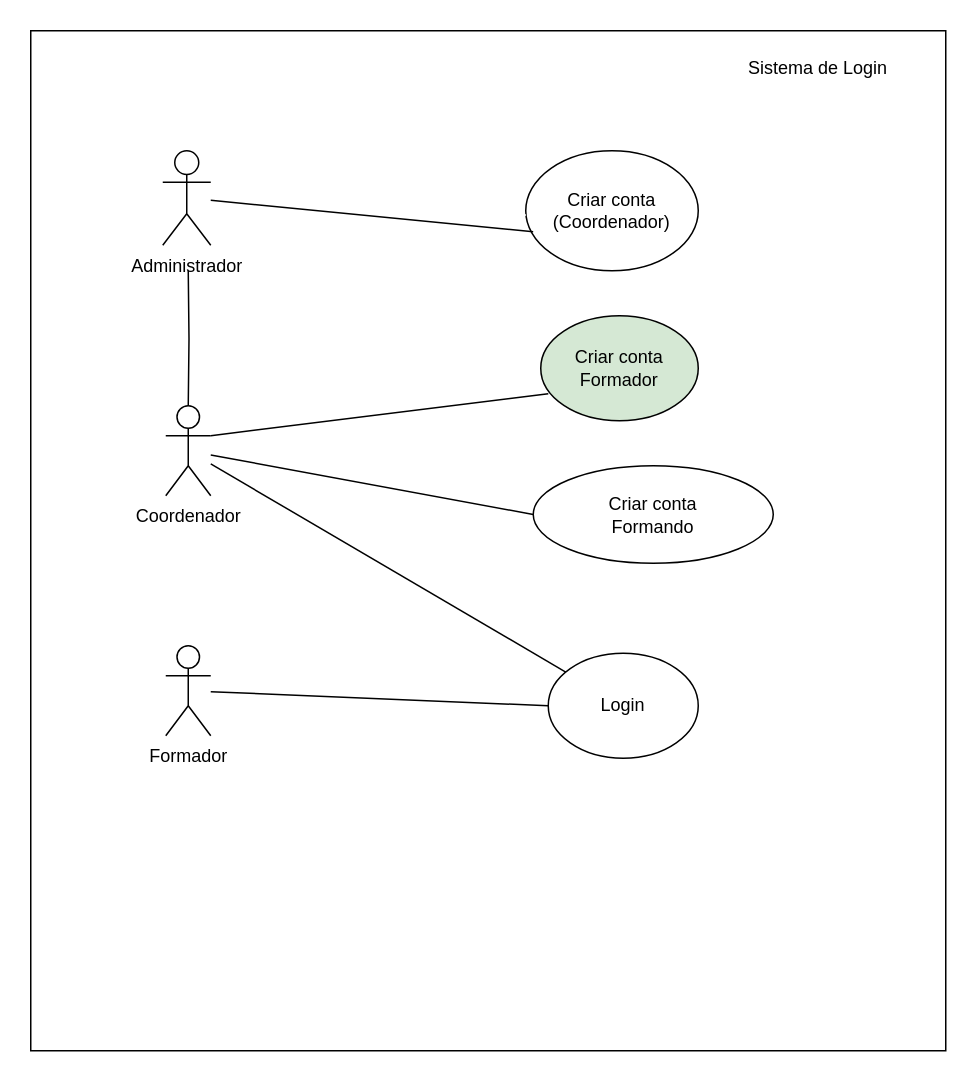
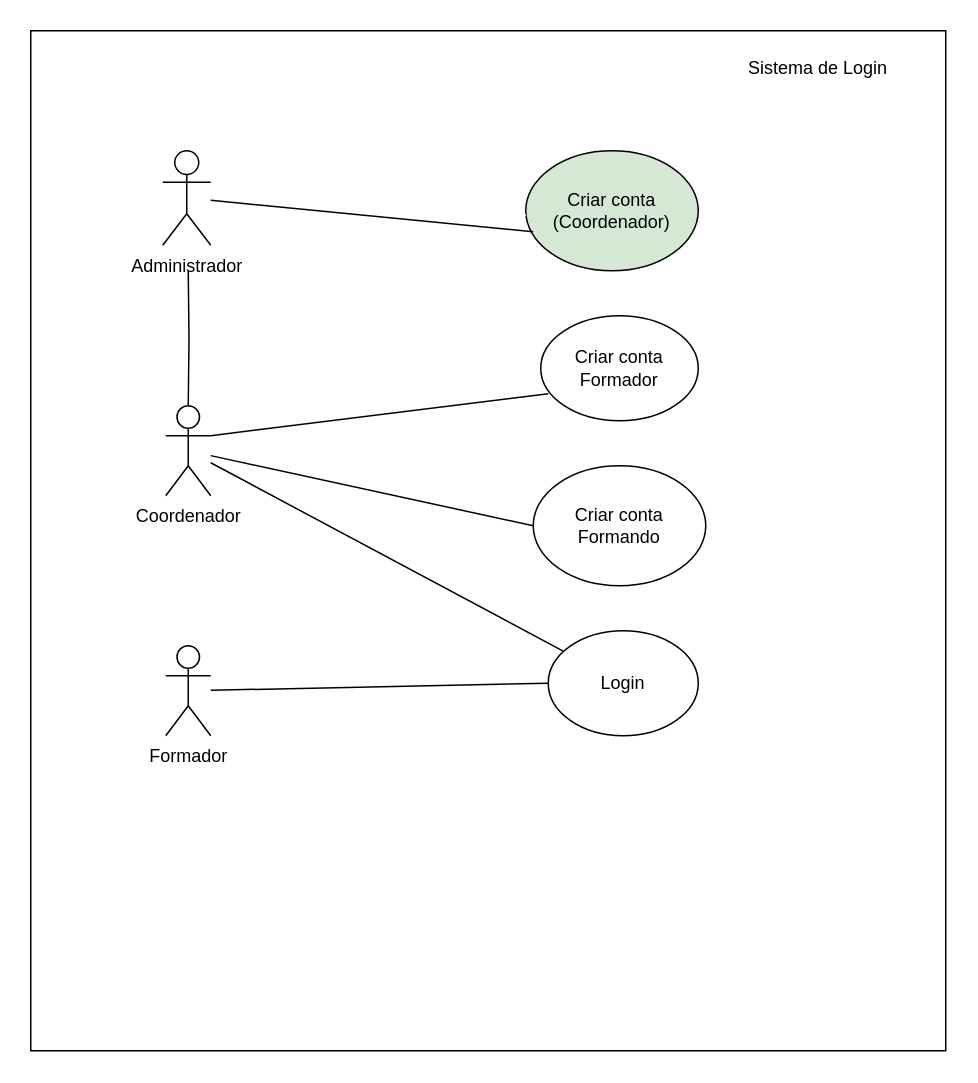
(612, 211) -> (612, 211)
(620, 368) -> (620, 368)
(653, 515) -> (620, 526)
(623, 706) -> (623, 683)
